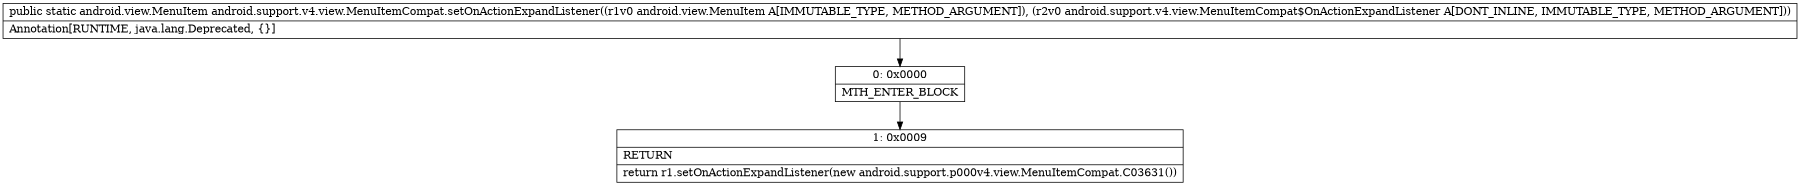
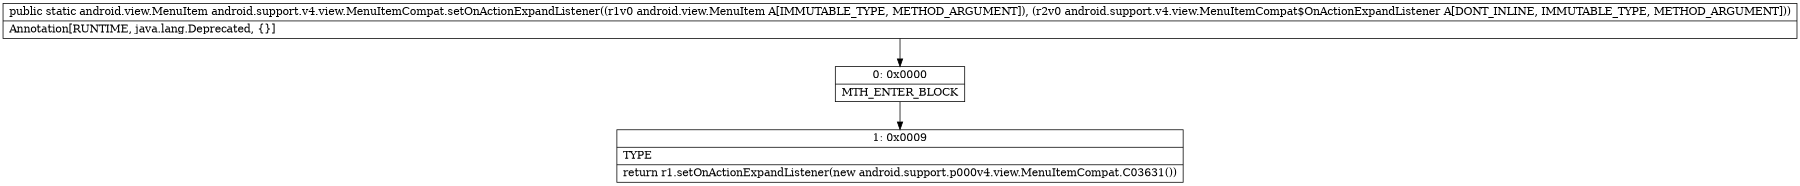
(648, 156) -> (638, 156)
